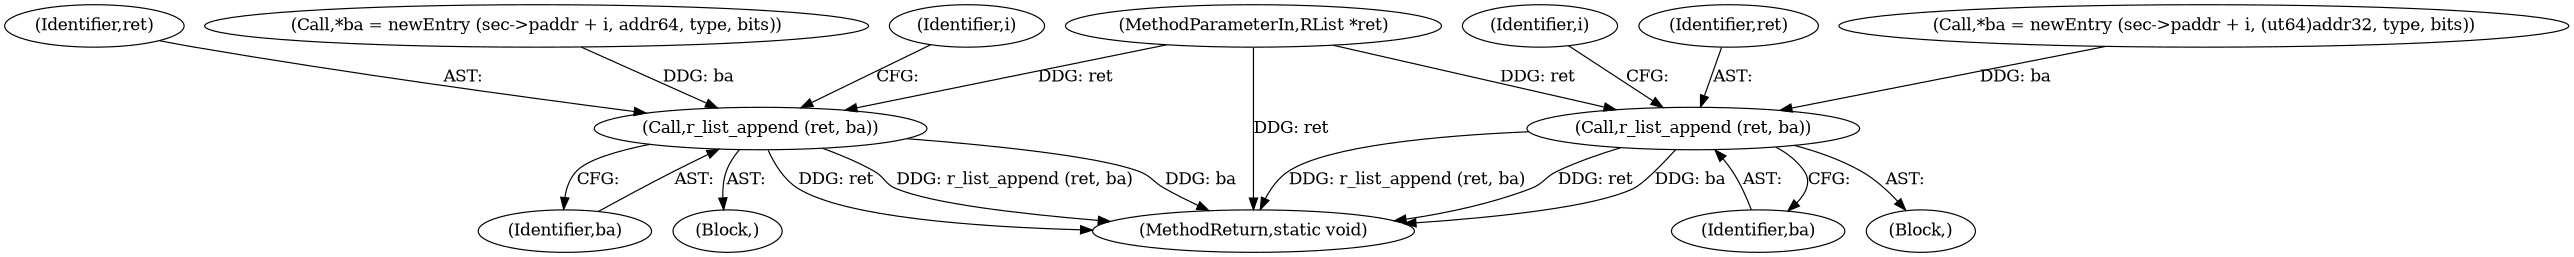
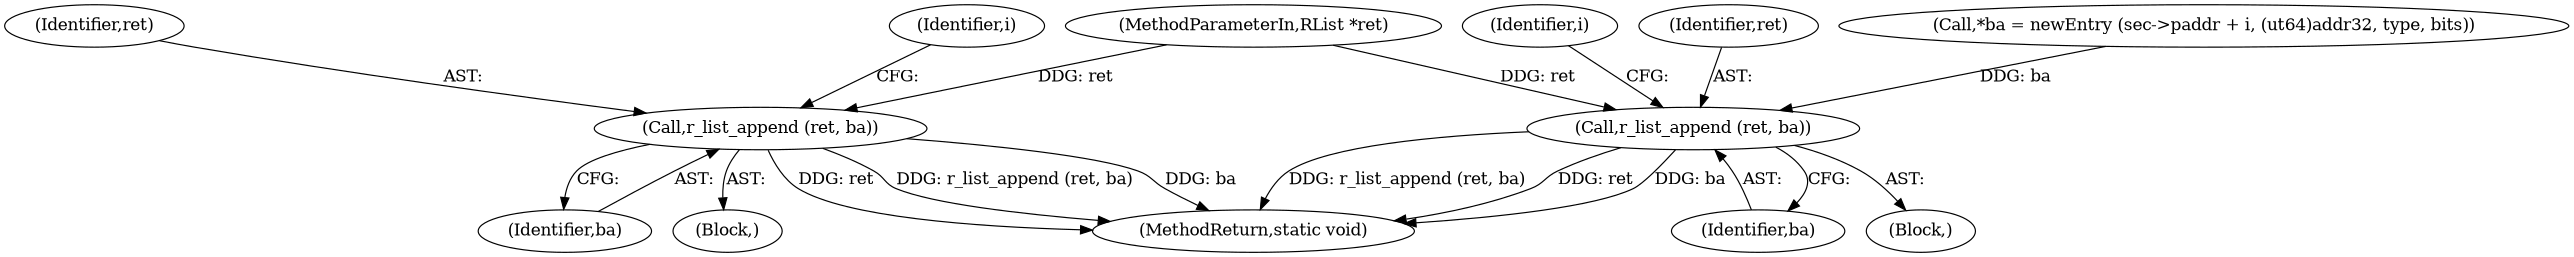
(537, 26) -> none
(1253, 123) -> none
